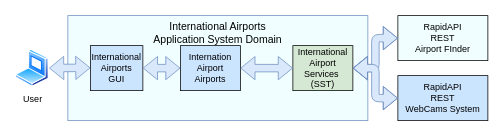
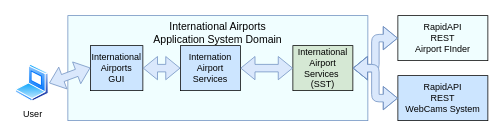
(32, 68) -> (32, 83)
(210, 68) -> (210, 68)
